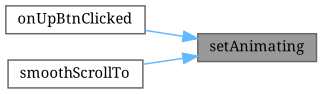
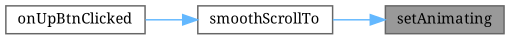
(164, 33) -> (164, 20)
